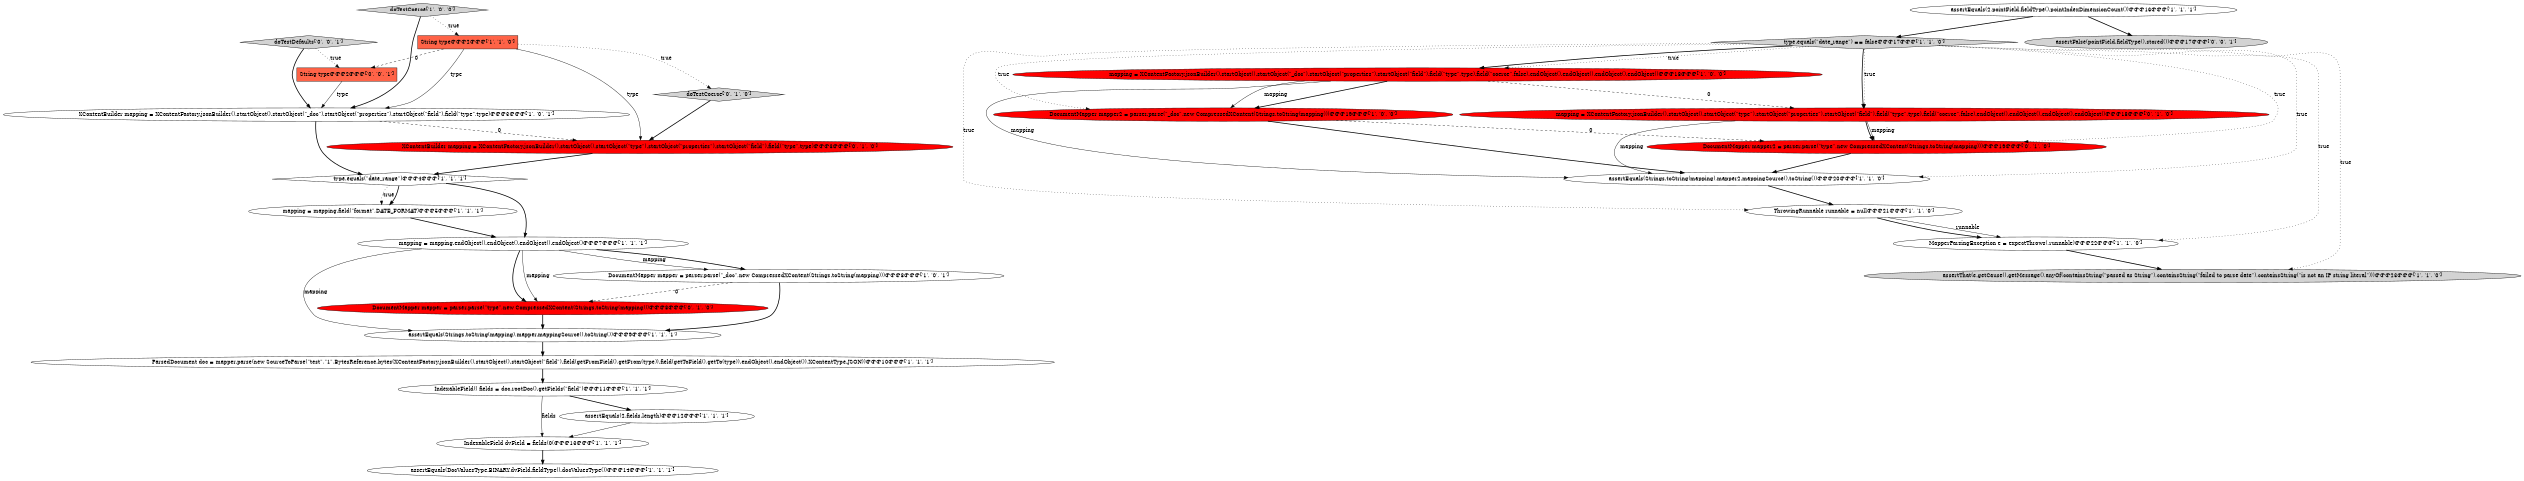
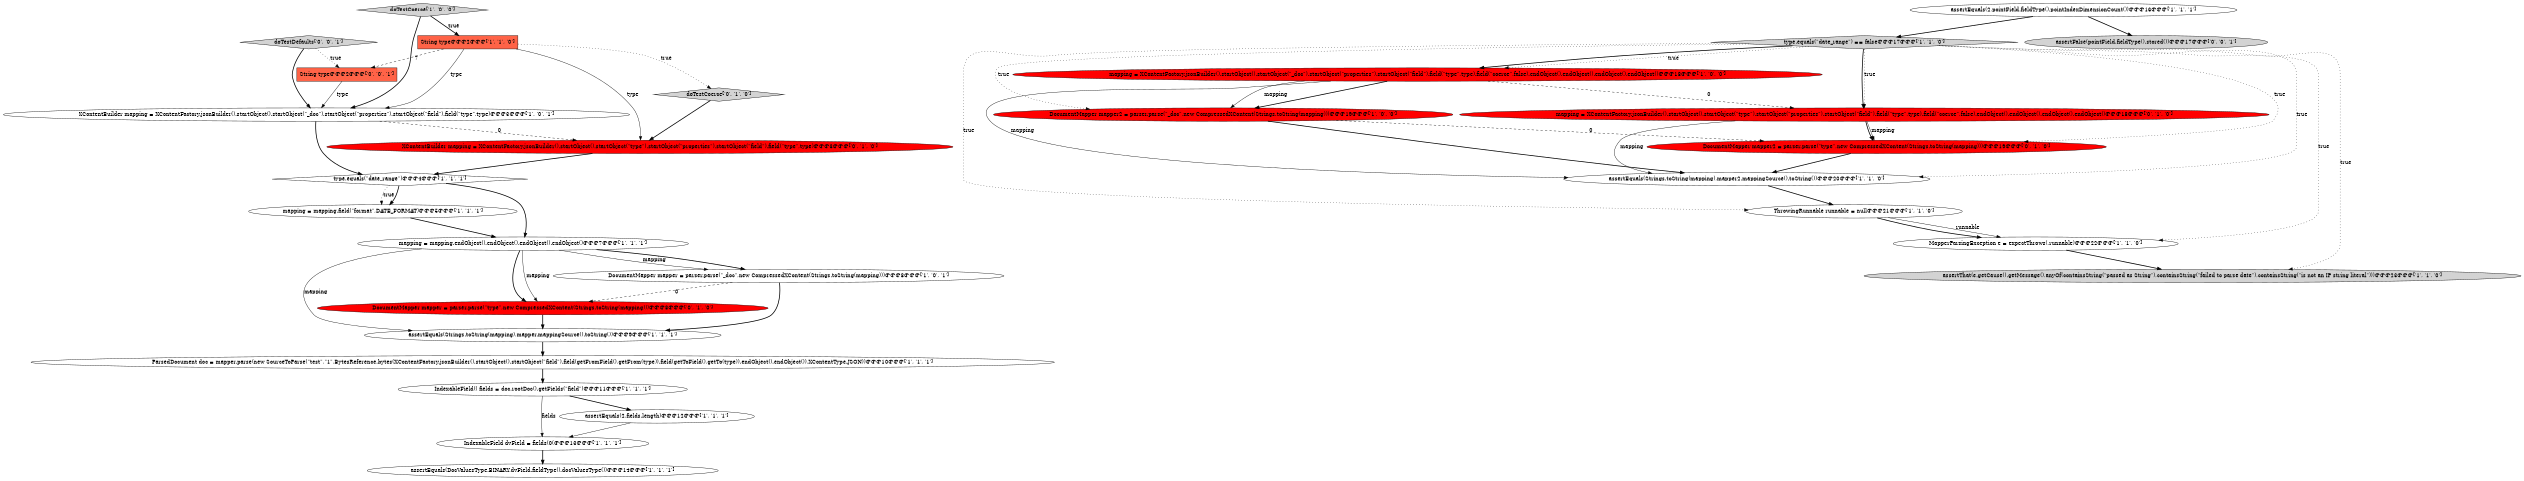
(443, 25) -> (443, 25)
(417, 58) -> (417, 58)
